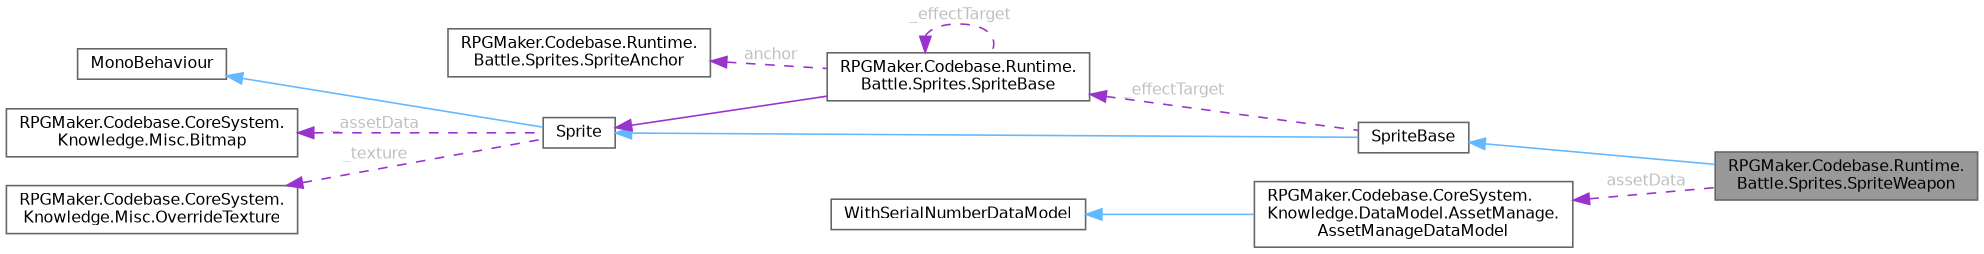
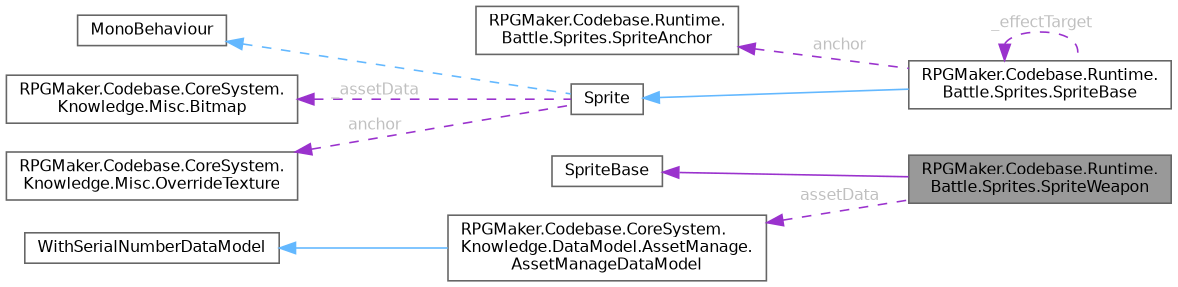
(393, 103) -> (407, 69)
(730, 111) -> (784, 93)
(1232, 113) -> none
(995, 135) -> none
(373, 154) -> (373, 126)
(1600, 154) -> (794, 175)
